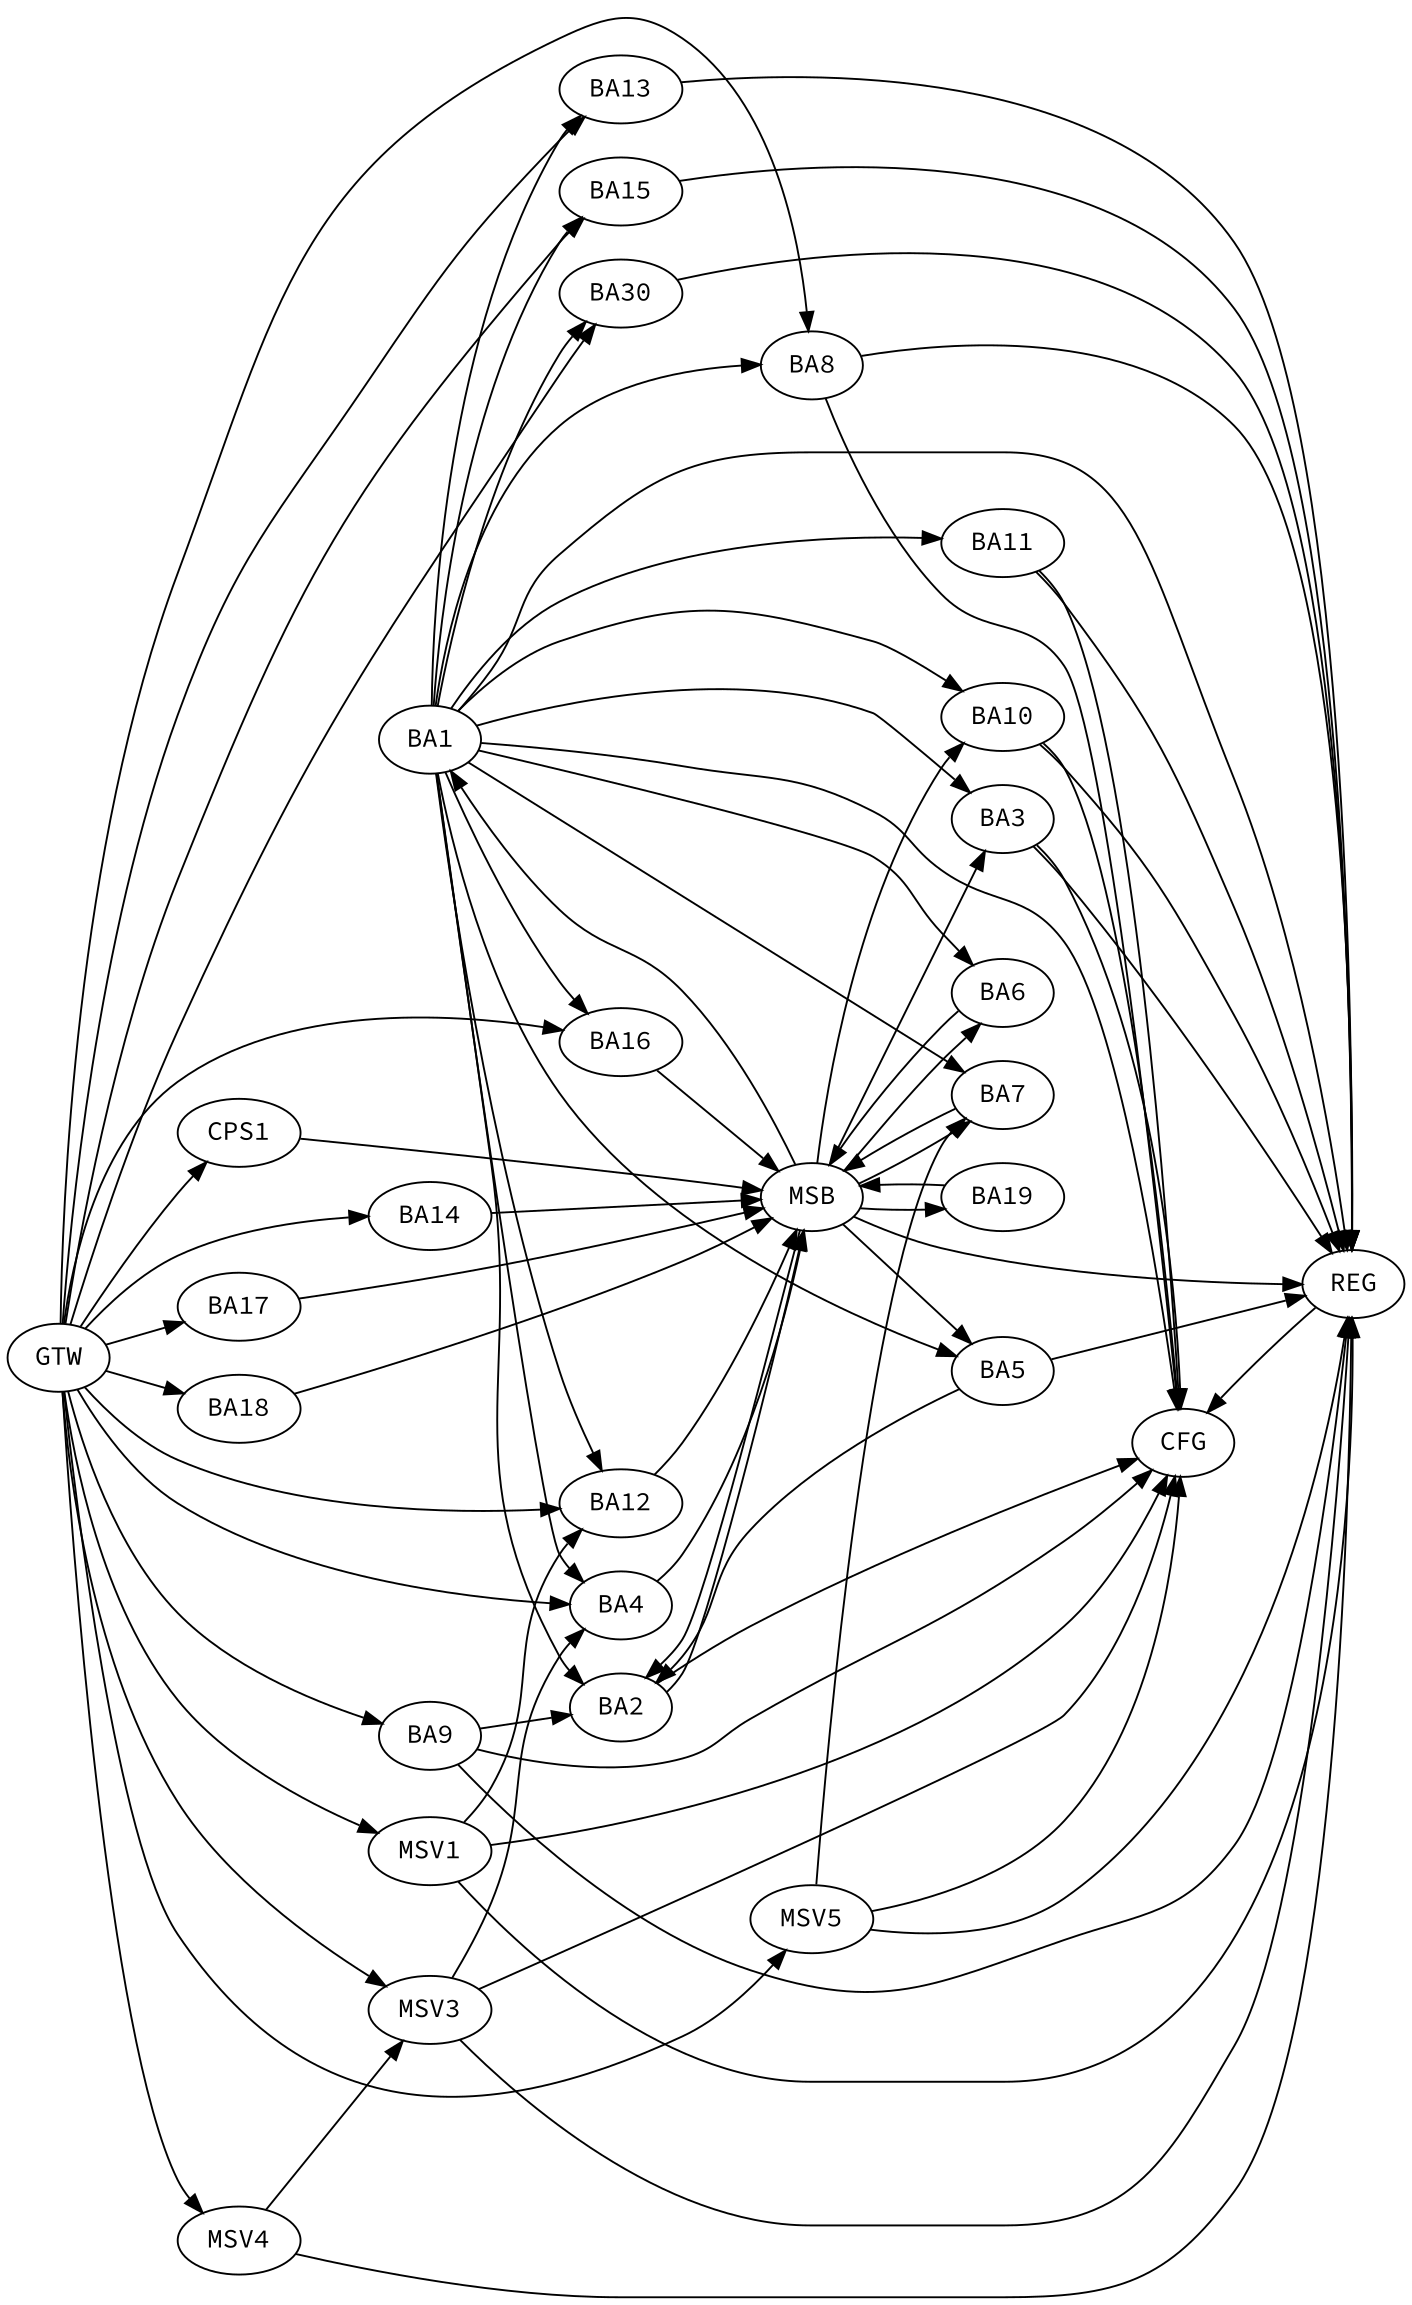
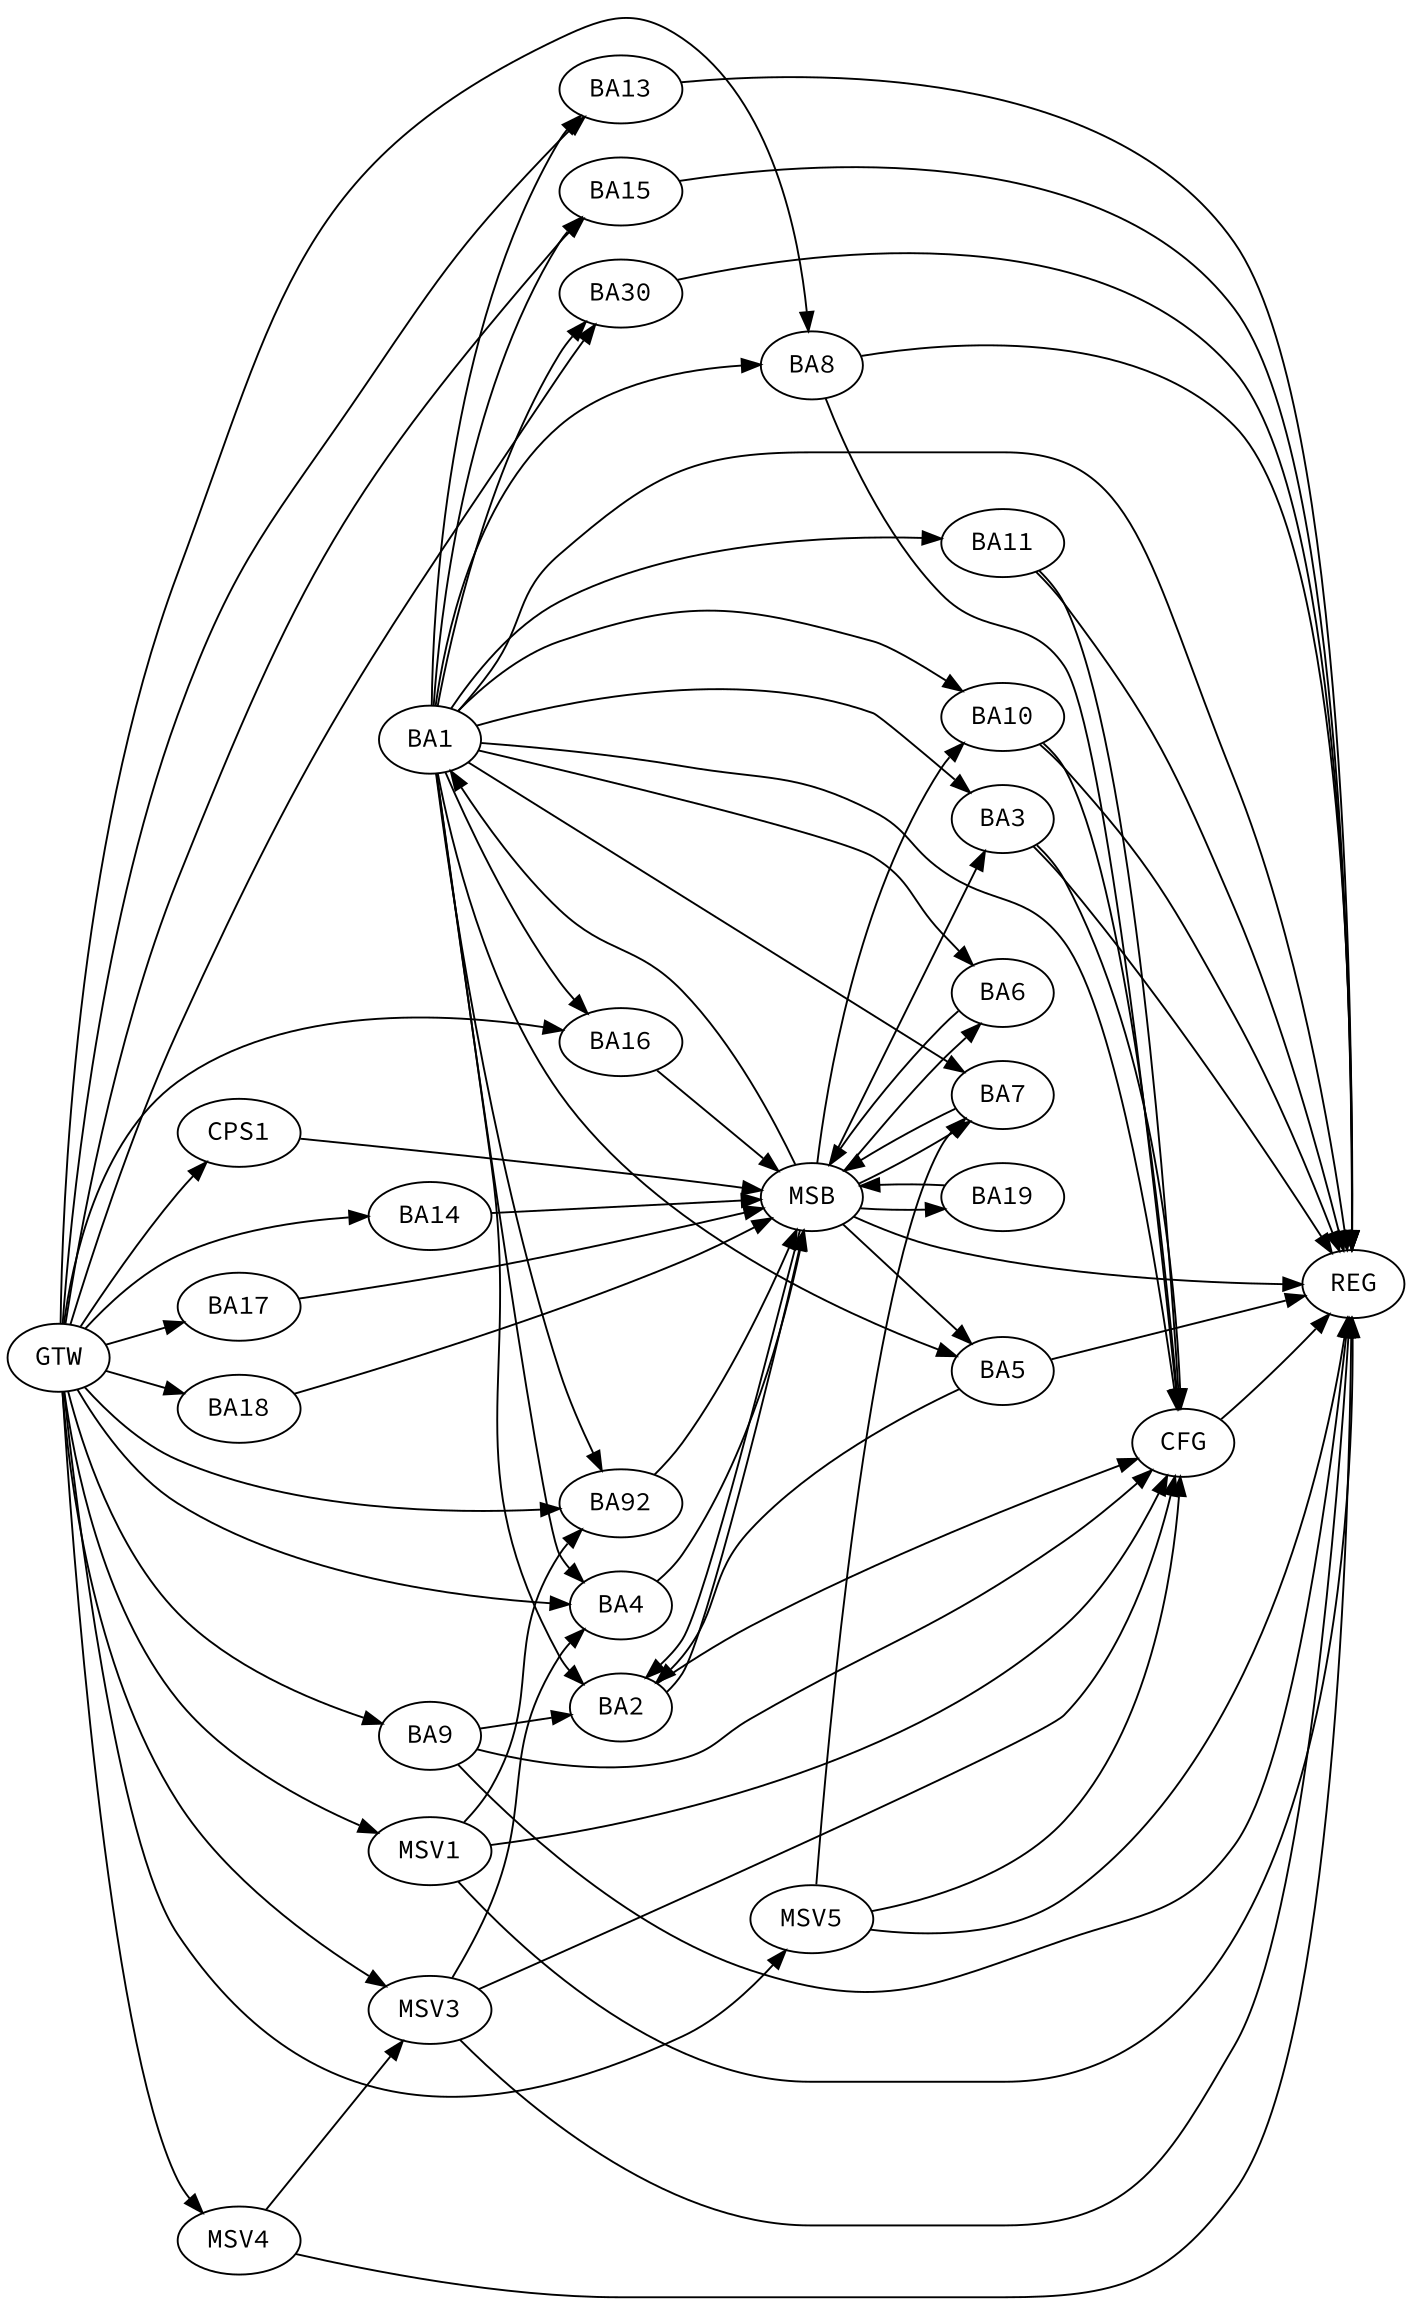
(1267, 1352) -> (1270, 1375)
(621, 1503) -> (621, 1503)
